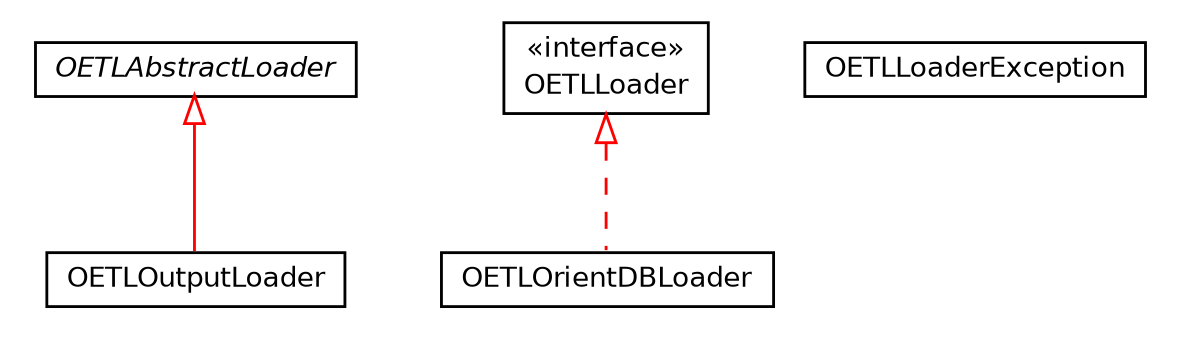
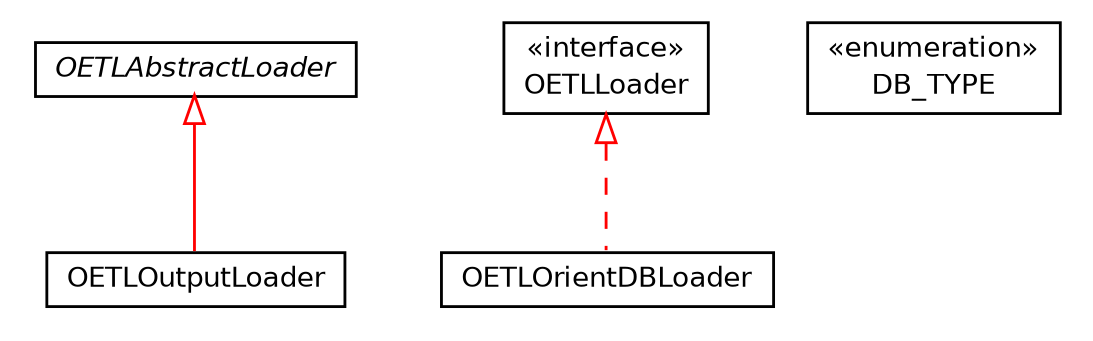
none -> (933, 68)
(975, 68) -> none
